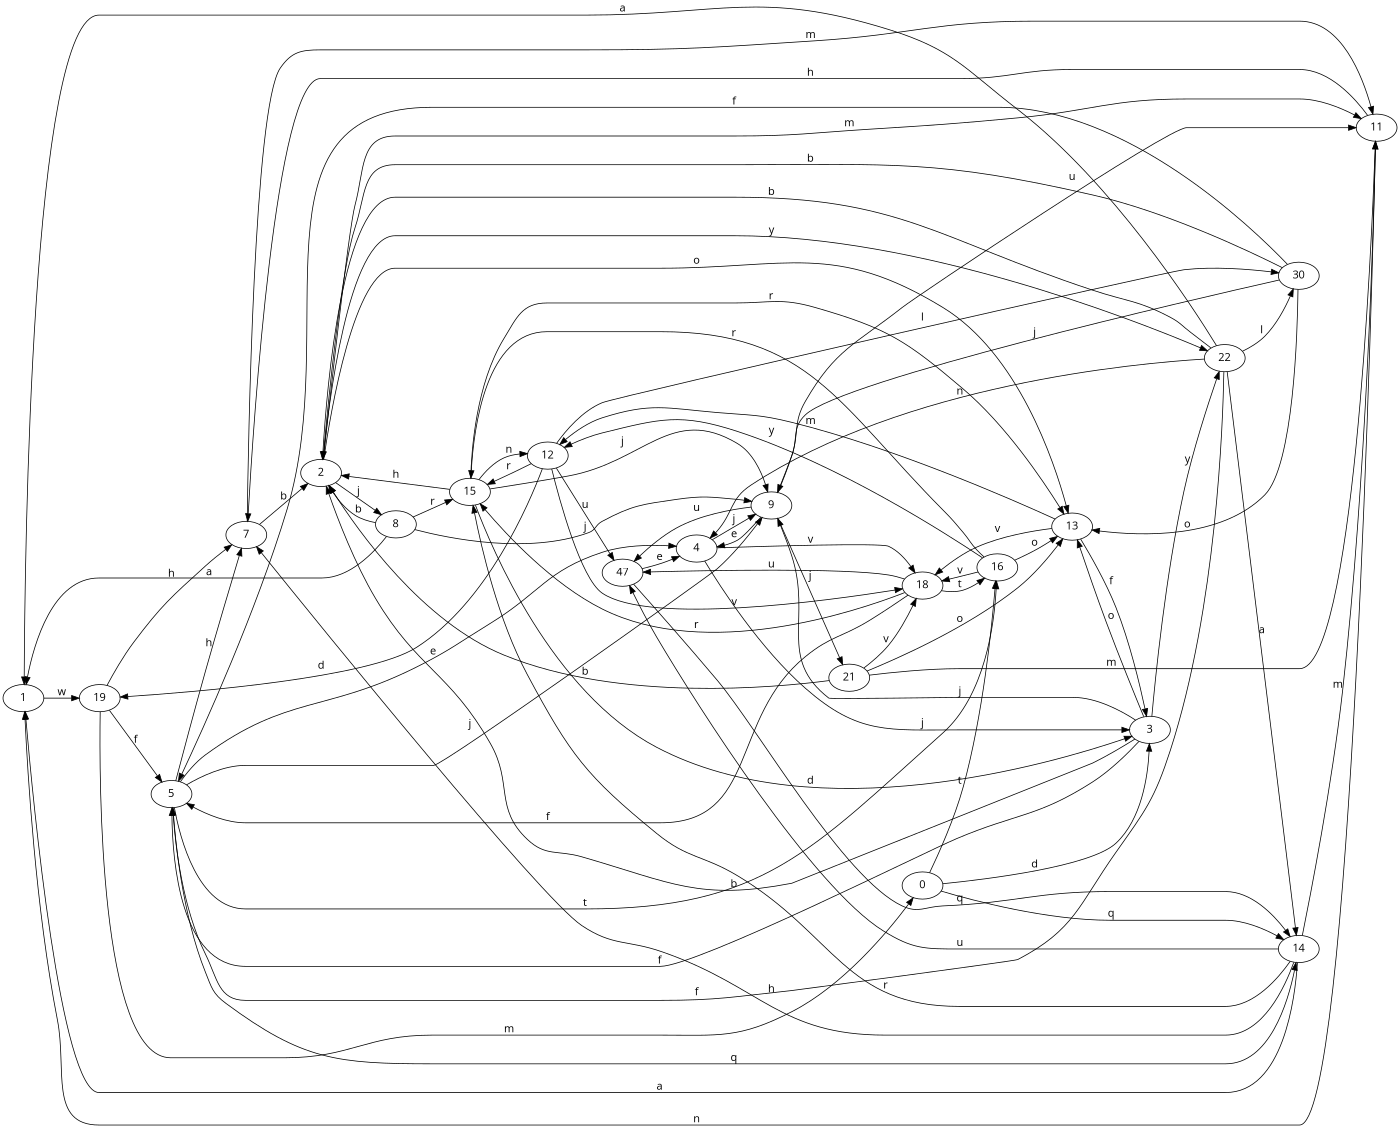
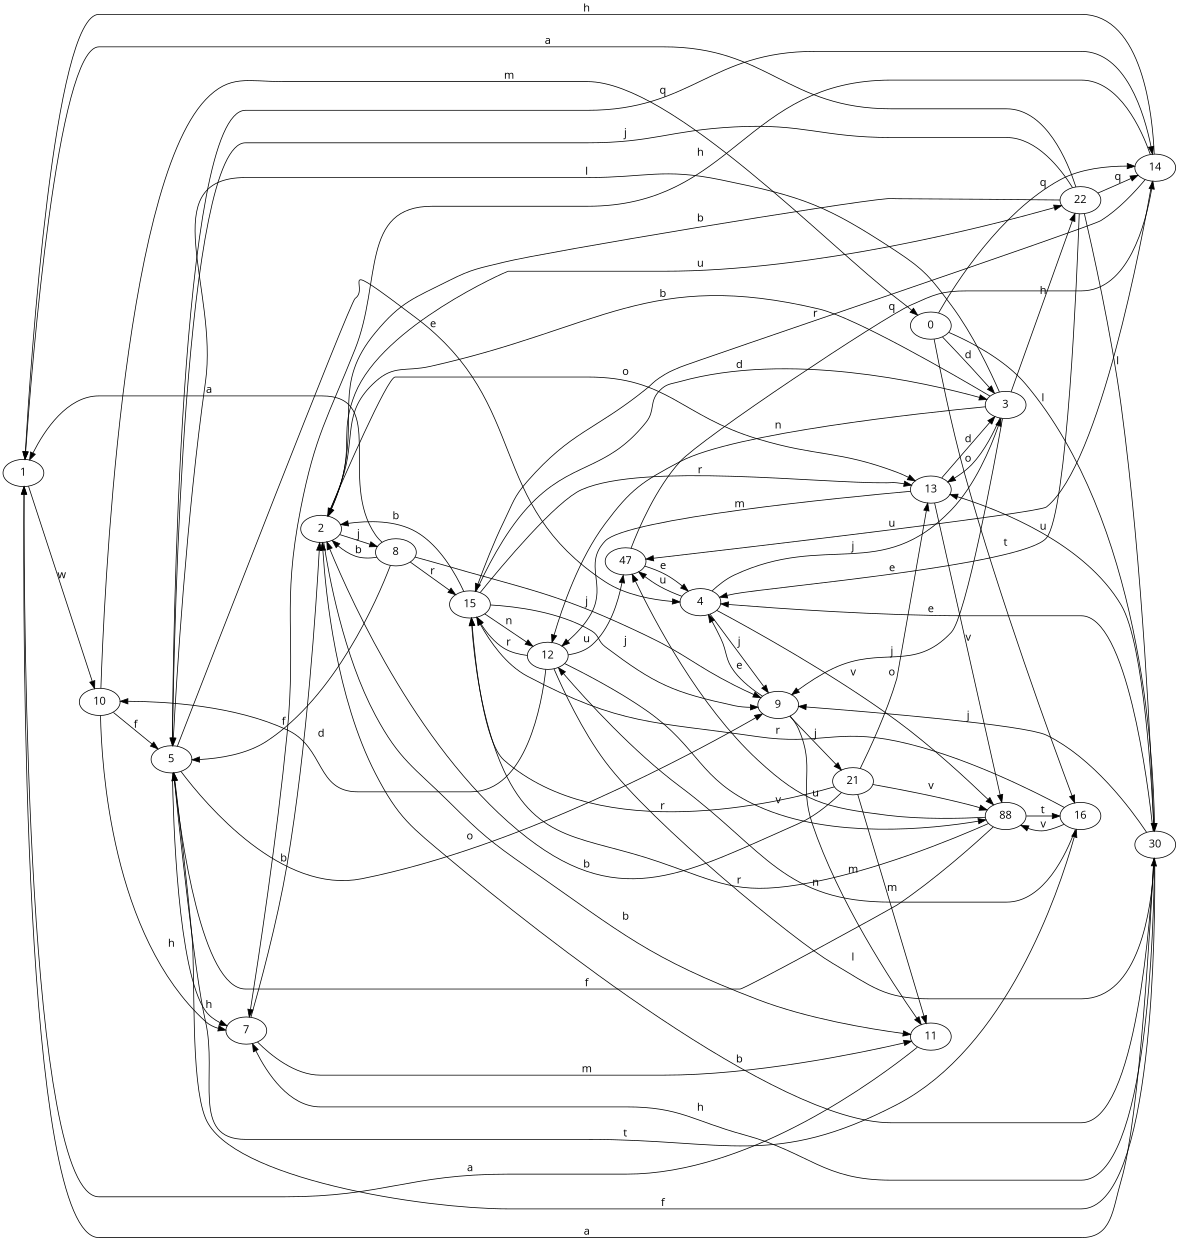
(629, 79) -> (823, 1167)
(849, 124) -> (626, 917)
(1072, 177) -> (853, 870)
(771, 231) -> (700, 264)
(960, 392) -> (892, 569)
(771, 431) -> (816, 883)
none -> (722, 447)
(1187, 460) -> (1043, 291)
(396, 475) -> (396, 516)
(691, 521) -> (663, 588)
(1187, 525) -> (1043, 527)
(1356, 544) -> none
none -> (1111, 548)
(1033, 551) -> none
(1111, 581) -> (968, 439)
(923, 586) -> (1006, 816)
none -> (1022, 616)
(1262, 631) -> (1118, 177)
none -> (320, 691)
(100, 698) -> (100, 702)
(470, 724) -> (470, 837)
none -> (607, 806)
(660, 961) -> (587, 172)
(697, 992) -> (626, 133)
(660, 1087) -> (587, 9)
(697, 1119) -> (470, 1168)
none -> (412, 1238)
